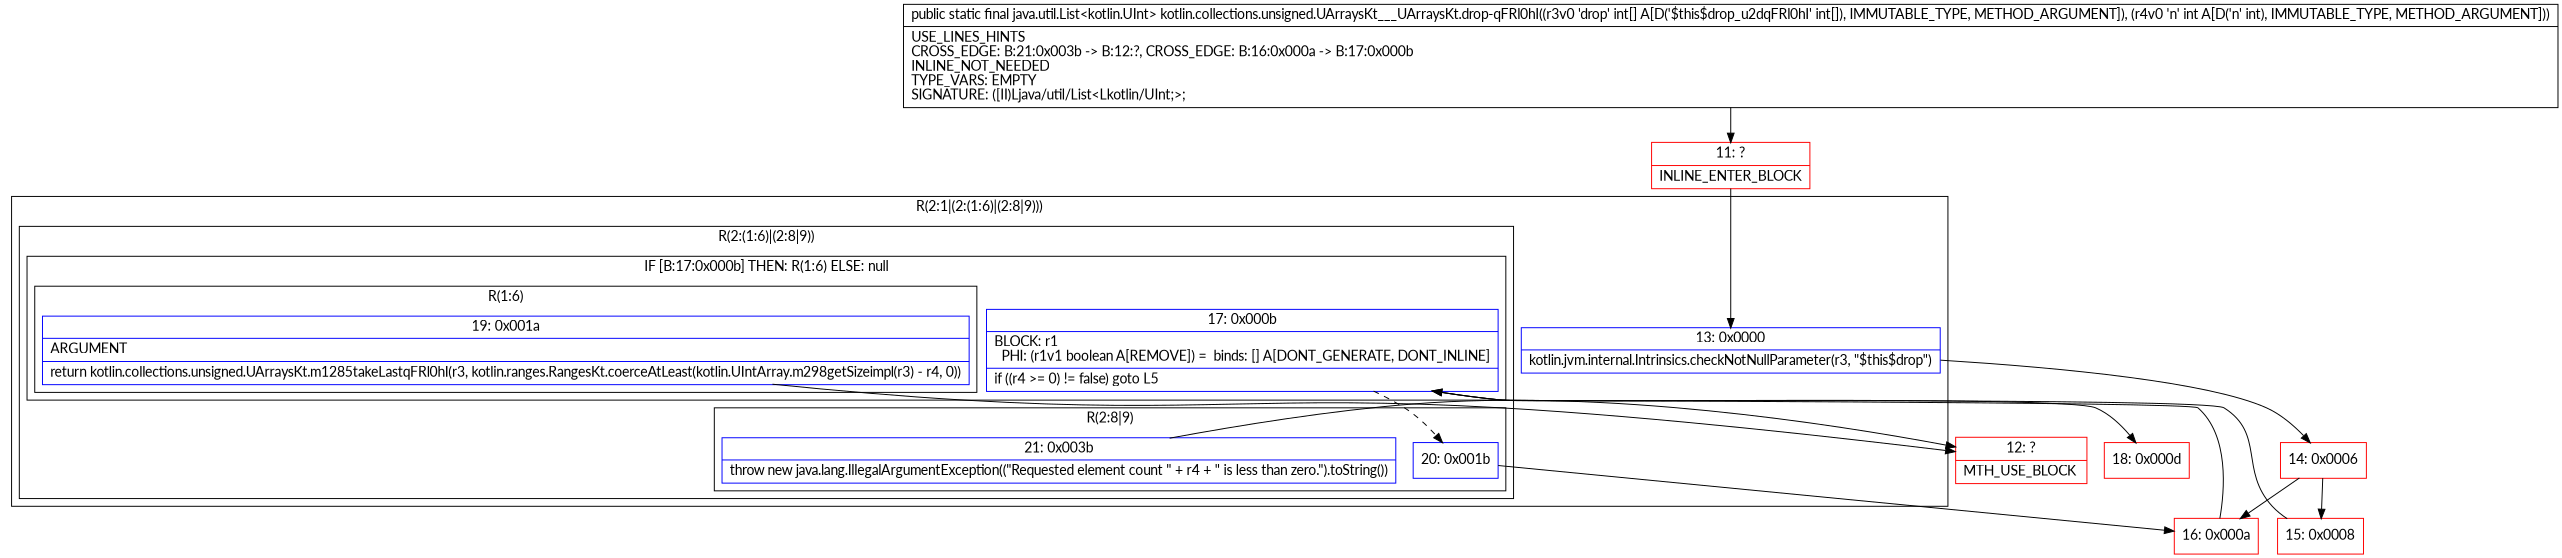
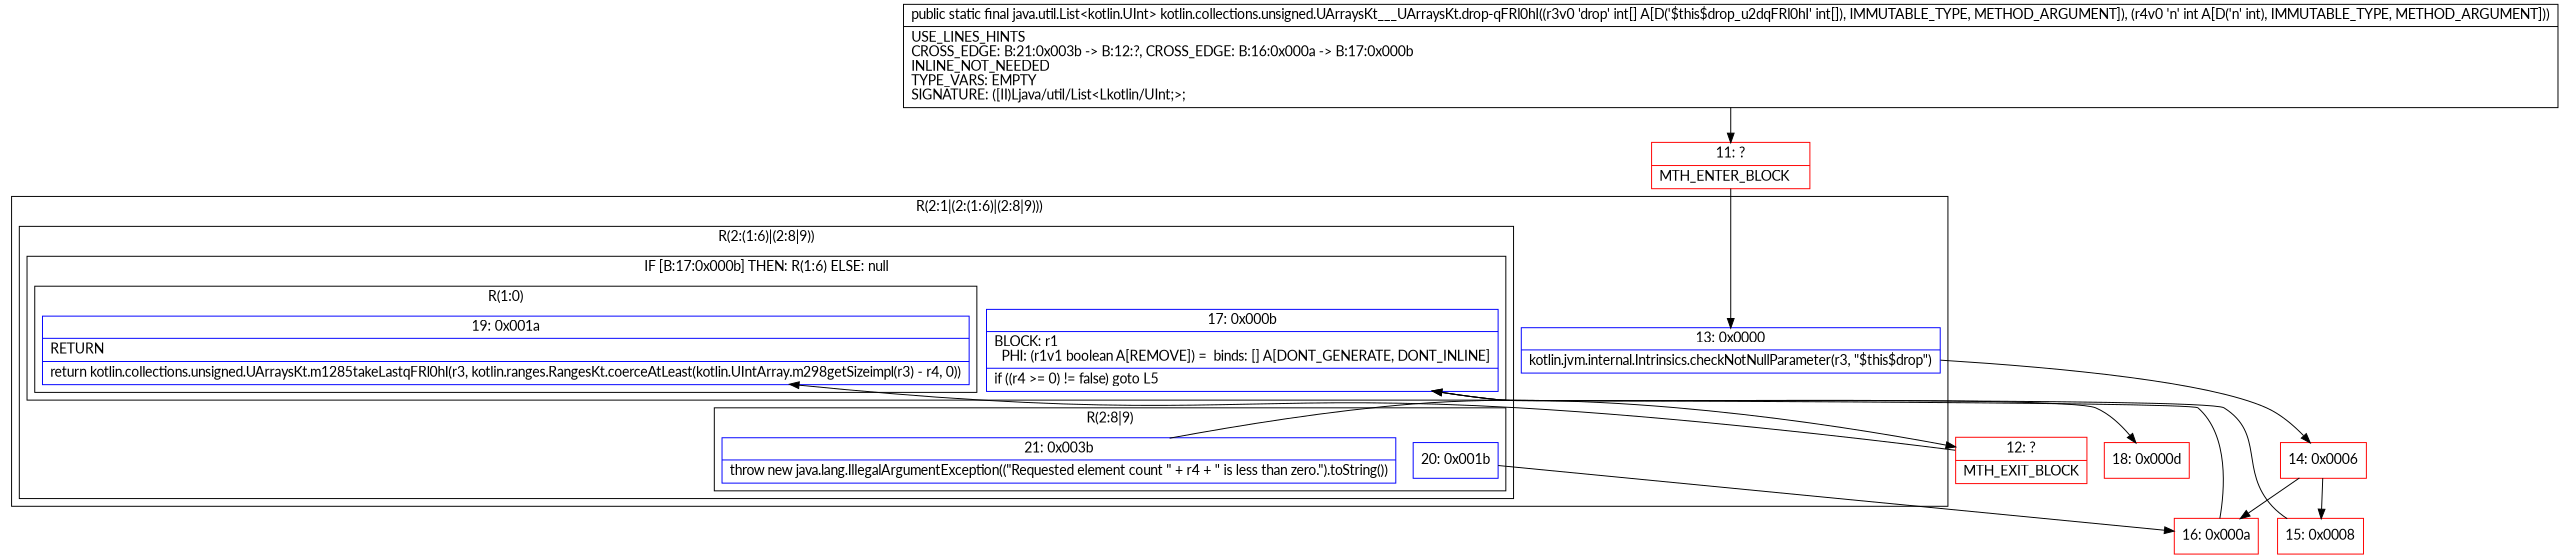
(1731, 177) -> (1724, 177)
(506, 297) -> (506, 297)
(89, 349) -> (77, 349)
(1536, 410) -> (1523, 408)
(1414, 414) -> none
(2020, 472) -> (2021, 472)
